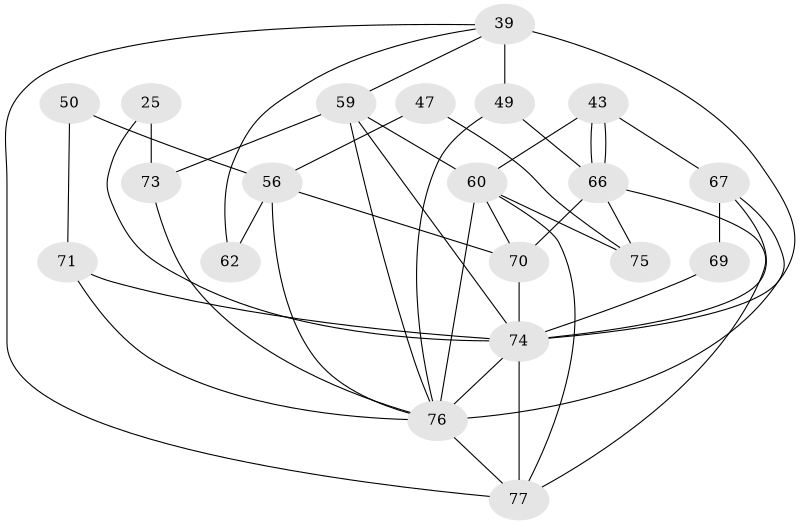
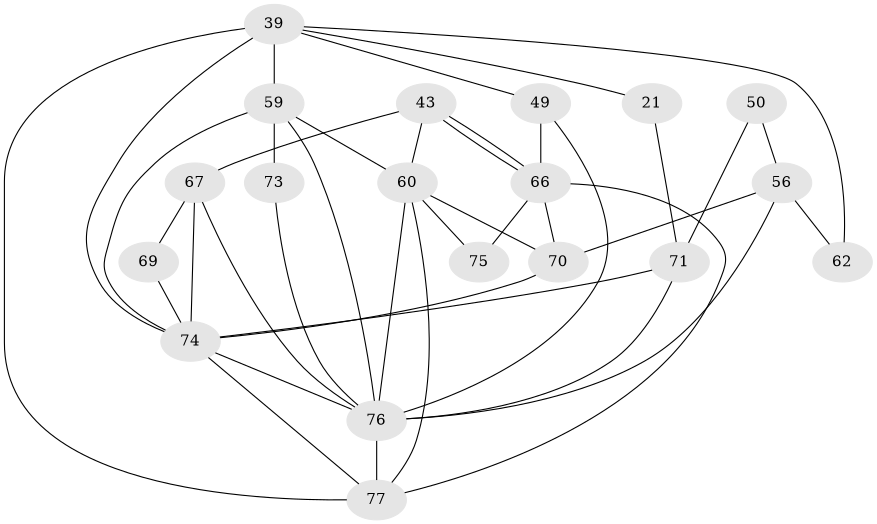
(151, 104) -> none
(425, 104) -> none
none -> (652, 104)
